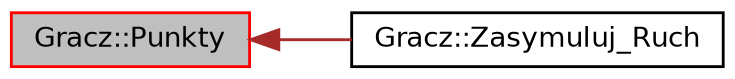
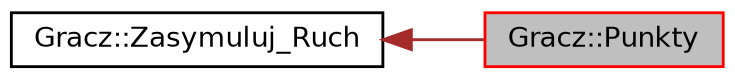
(316, 40) -> (448, 40)
